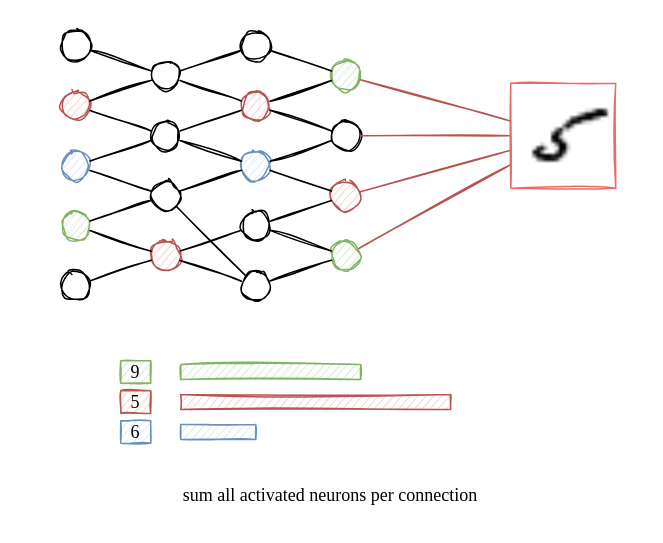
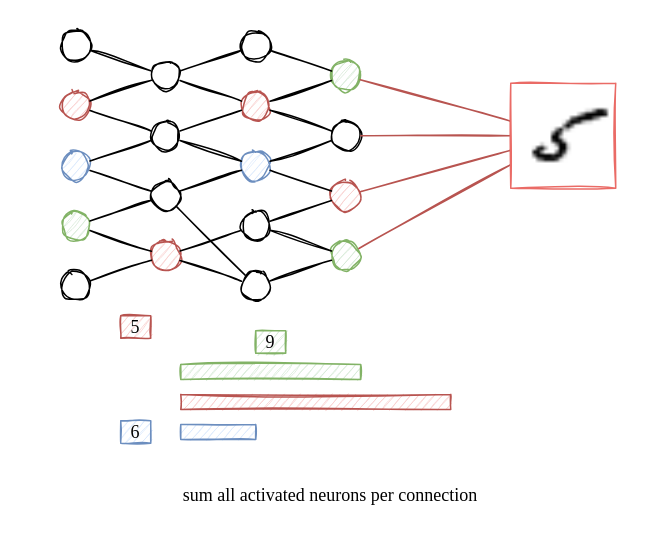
(136, 372) -> (271, 342)
(136, 402) -> (136, 327)
